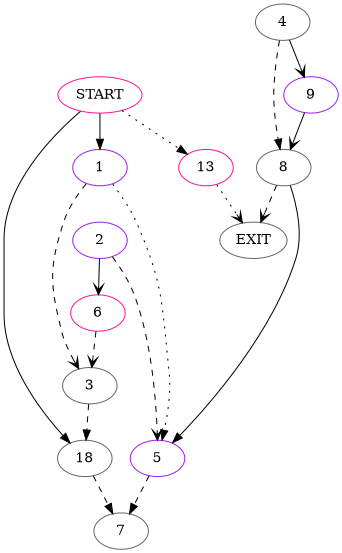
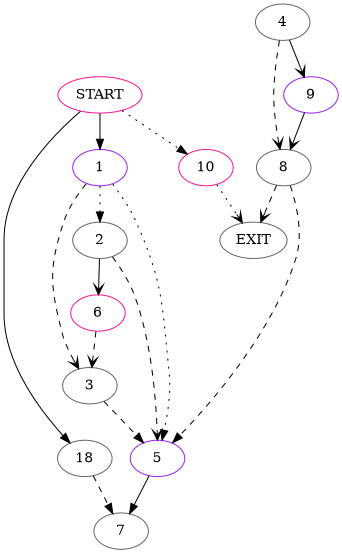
(274, 90) -> (274, 90)
(206, 168) -> (206, 168)
none -> (100, 199)
(100, 240) -> (100, 240)
(267, 321) -> (267, 321)
(88, 417) -> (120, 418)
(142, 490) -> (142, 490)
